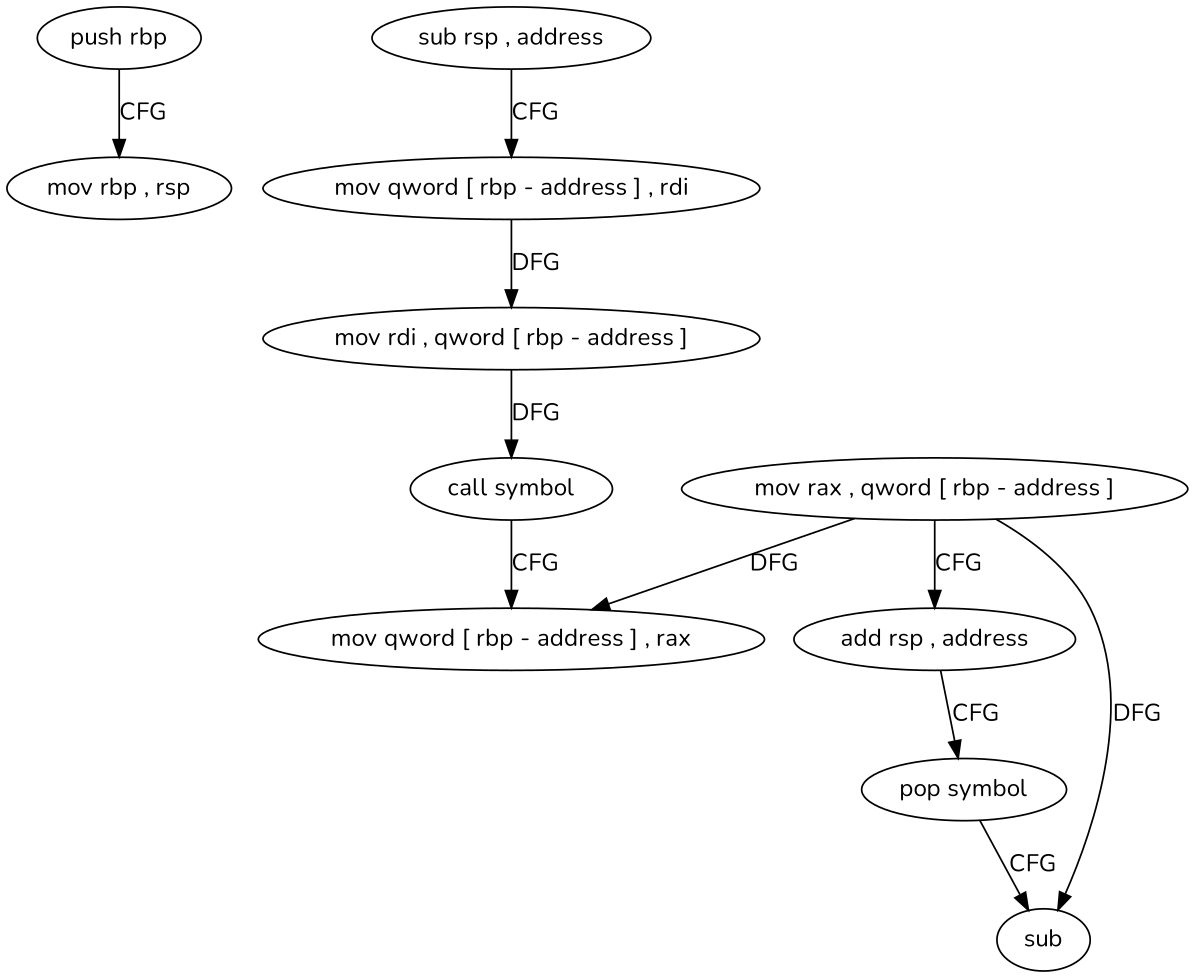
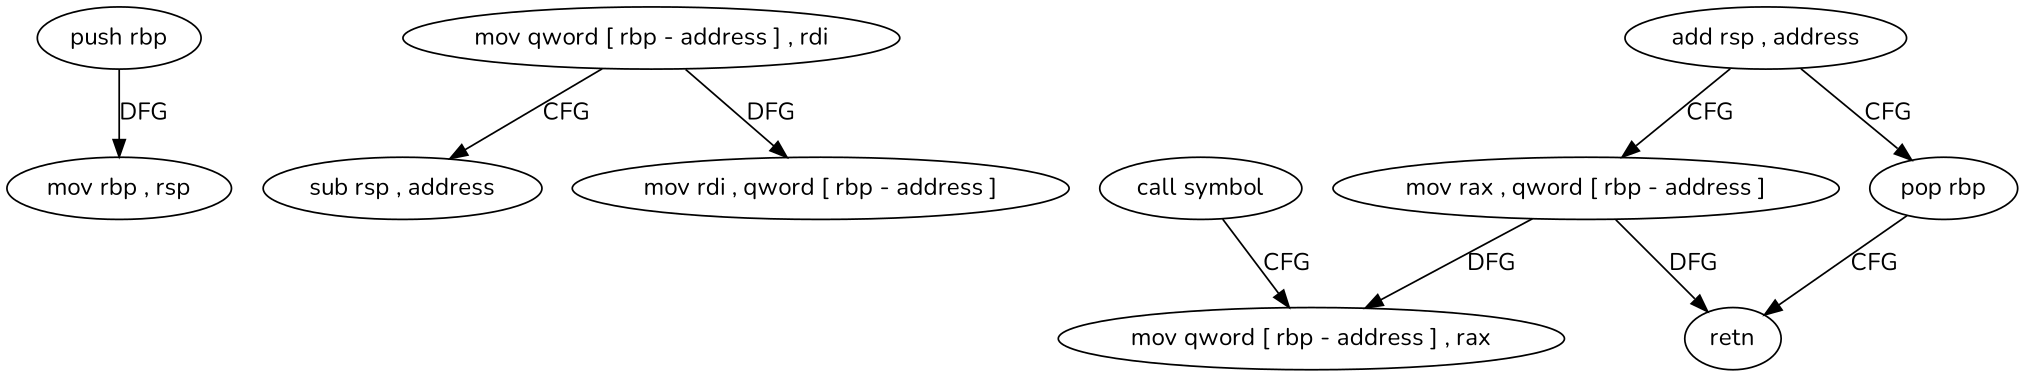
(511, 104) -> (534, 109)
(143, 113) -> (144, 113)
(511, 405) -> none
(935, 555) -> (1683, 107)
(964, 790) -> (1944, 188)
(1044, 940) -> (1733, 339)
